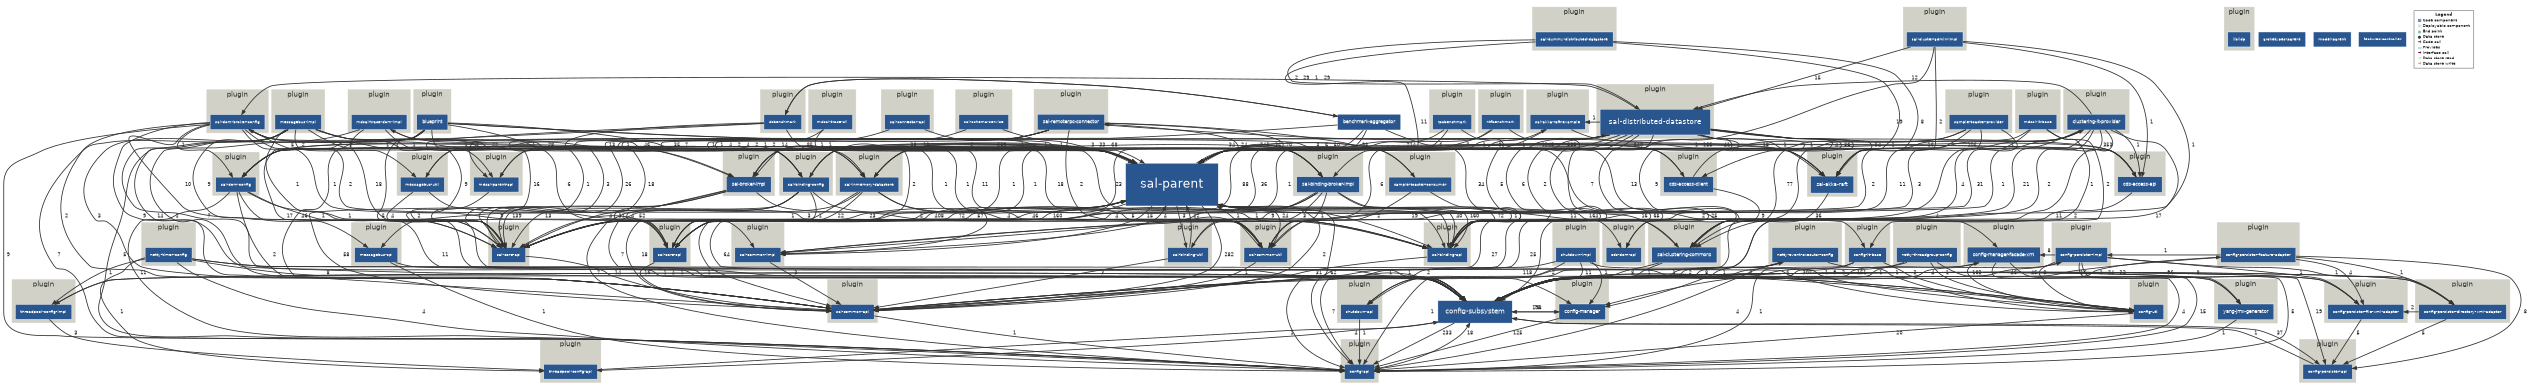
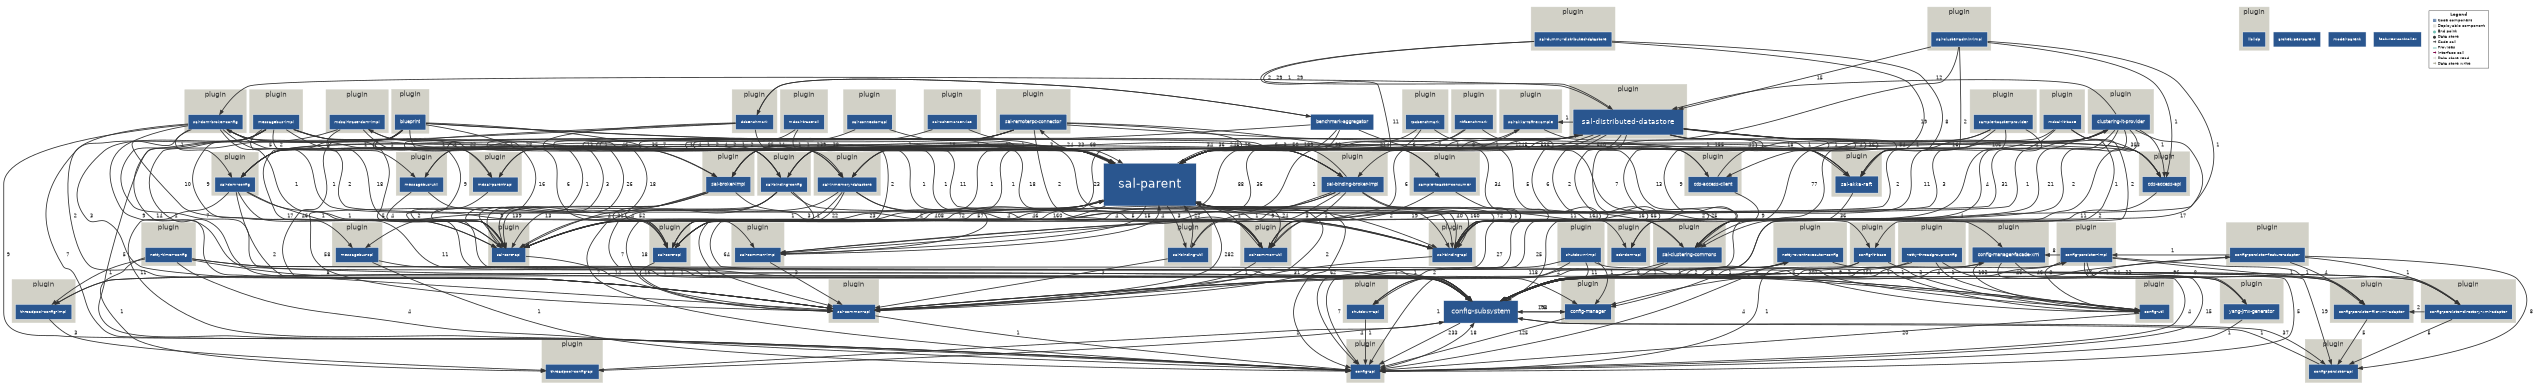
none -> (1269, 146)
